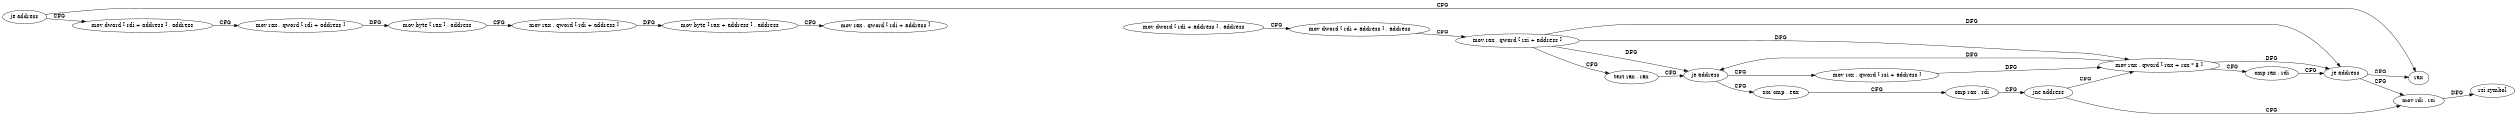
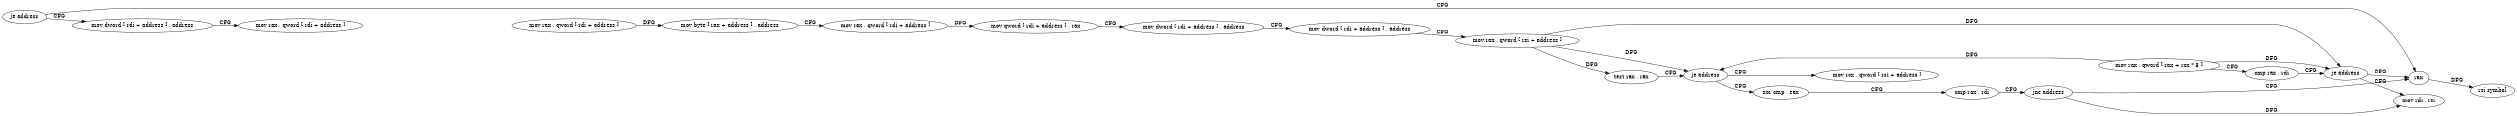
(437, 26) -> none
none -> (1036, 26)
(1853, 42) -> none
(1592, 65) -> (1592, 65)
(2017, 70) -> none
(2098, 80) -> (2239, 91)
(2456, 97) -> (2449, 83)
(2272, 110) -> (2272, 110)
